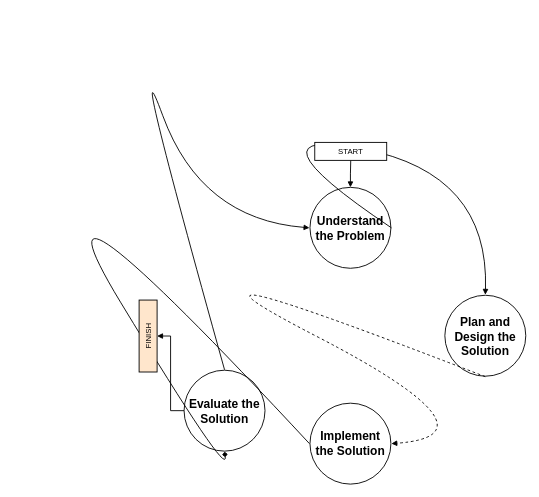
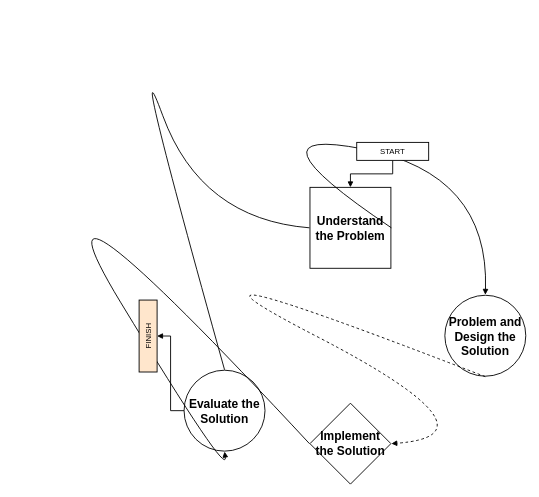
(351, 152) -> (393, 152)
(302, 227) -> (305, 227)
(350, 228) -> (350, 228)
(485, 336) -> (485, 336)
(350, 444) -> (350, 444)
(223, 459) -> (223, 459)
